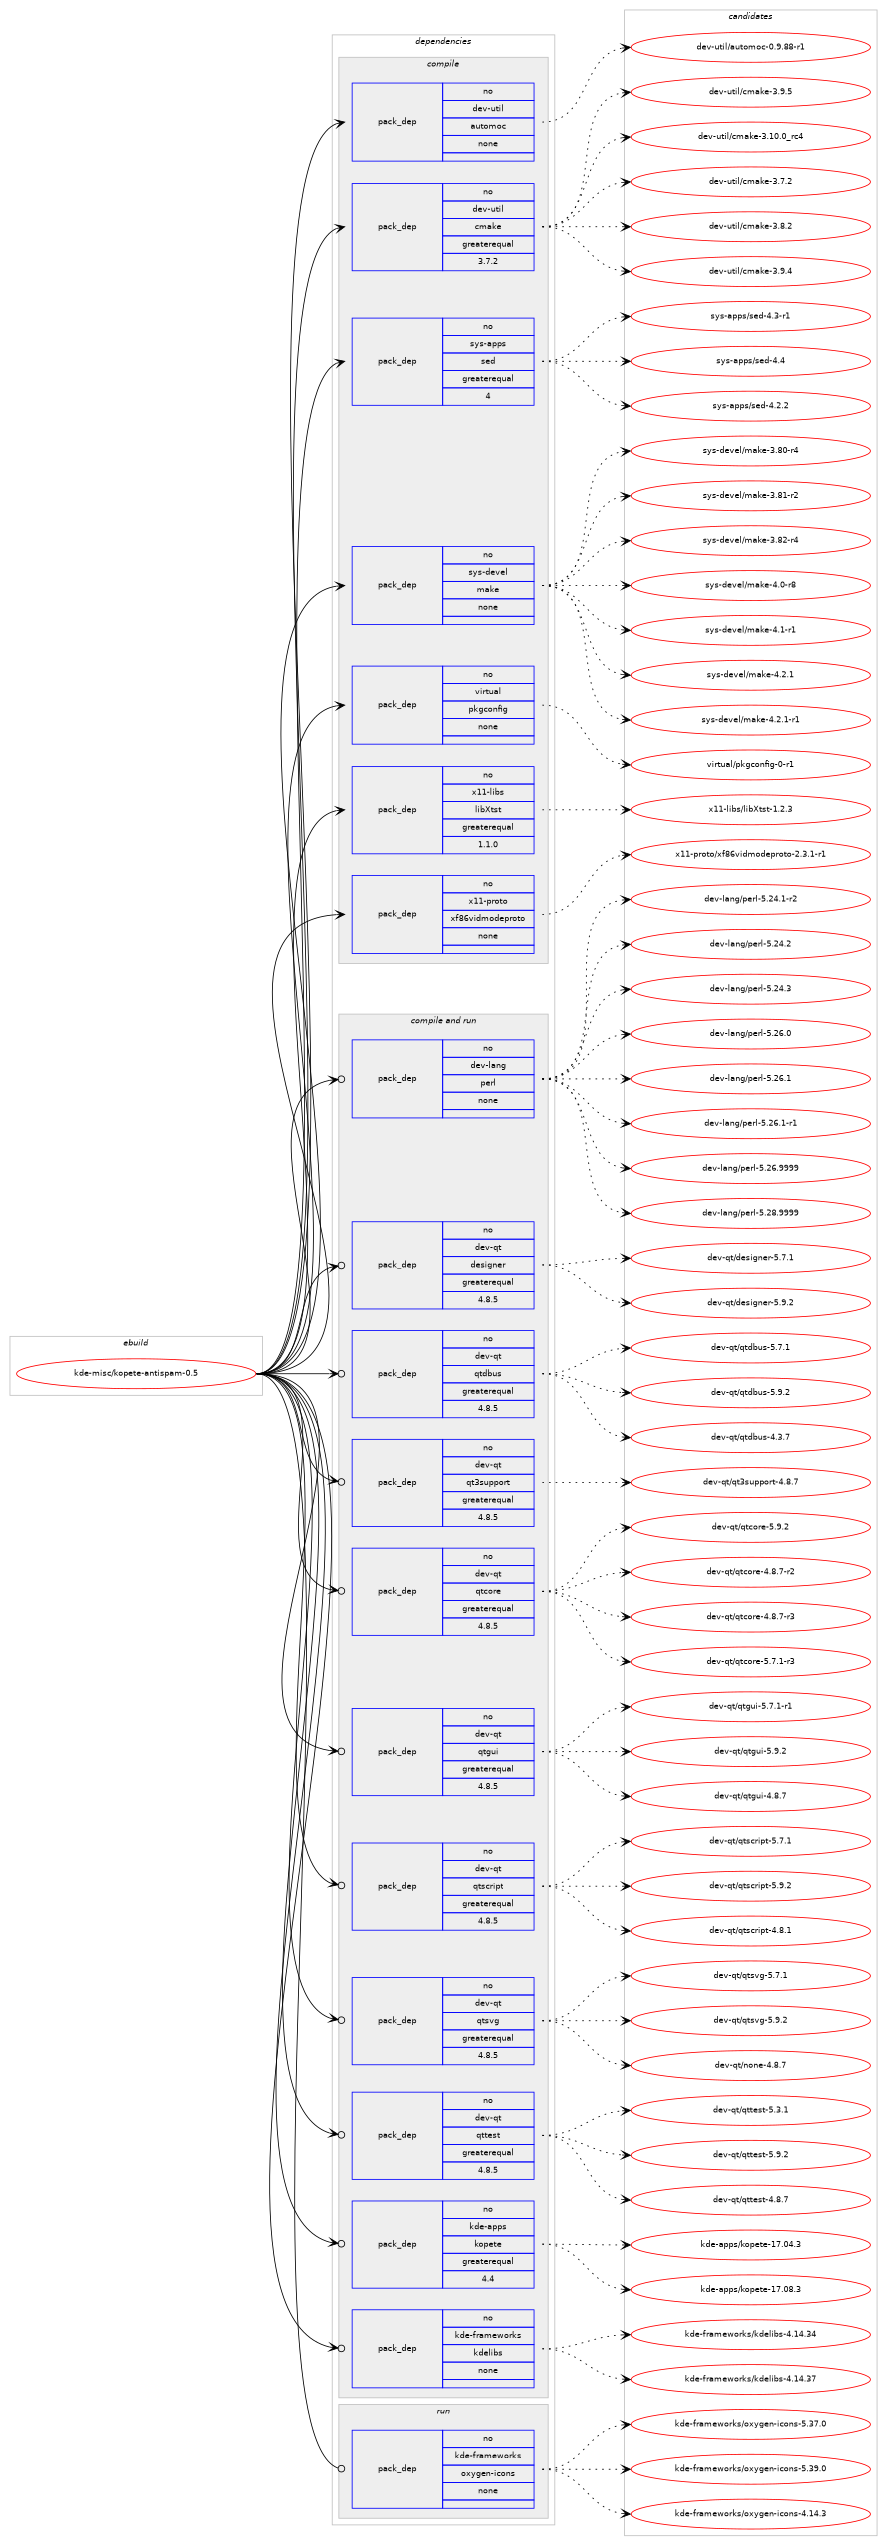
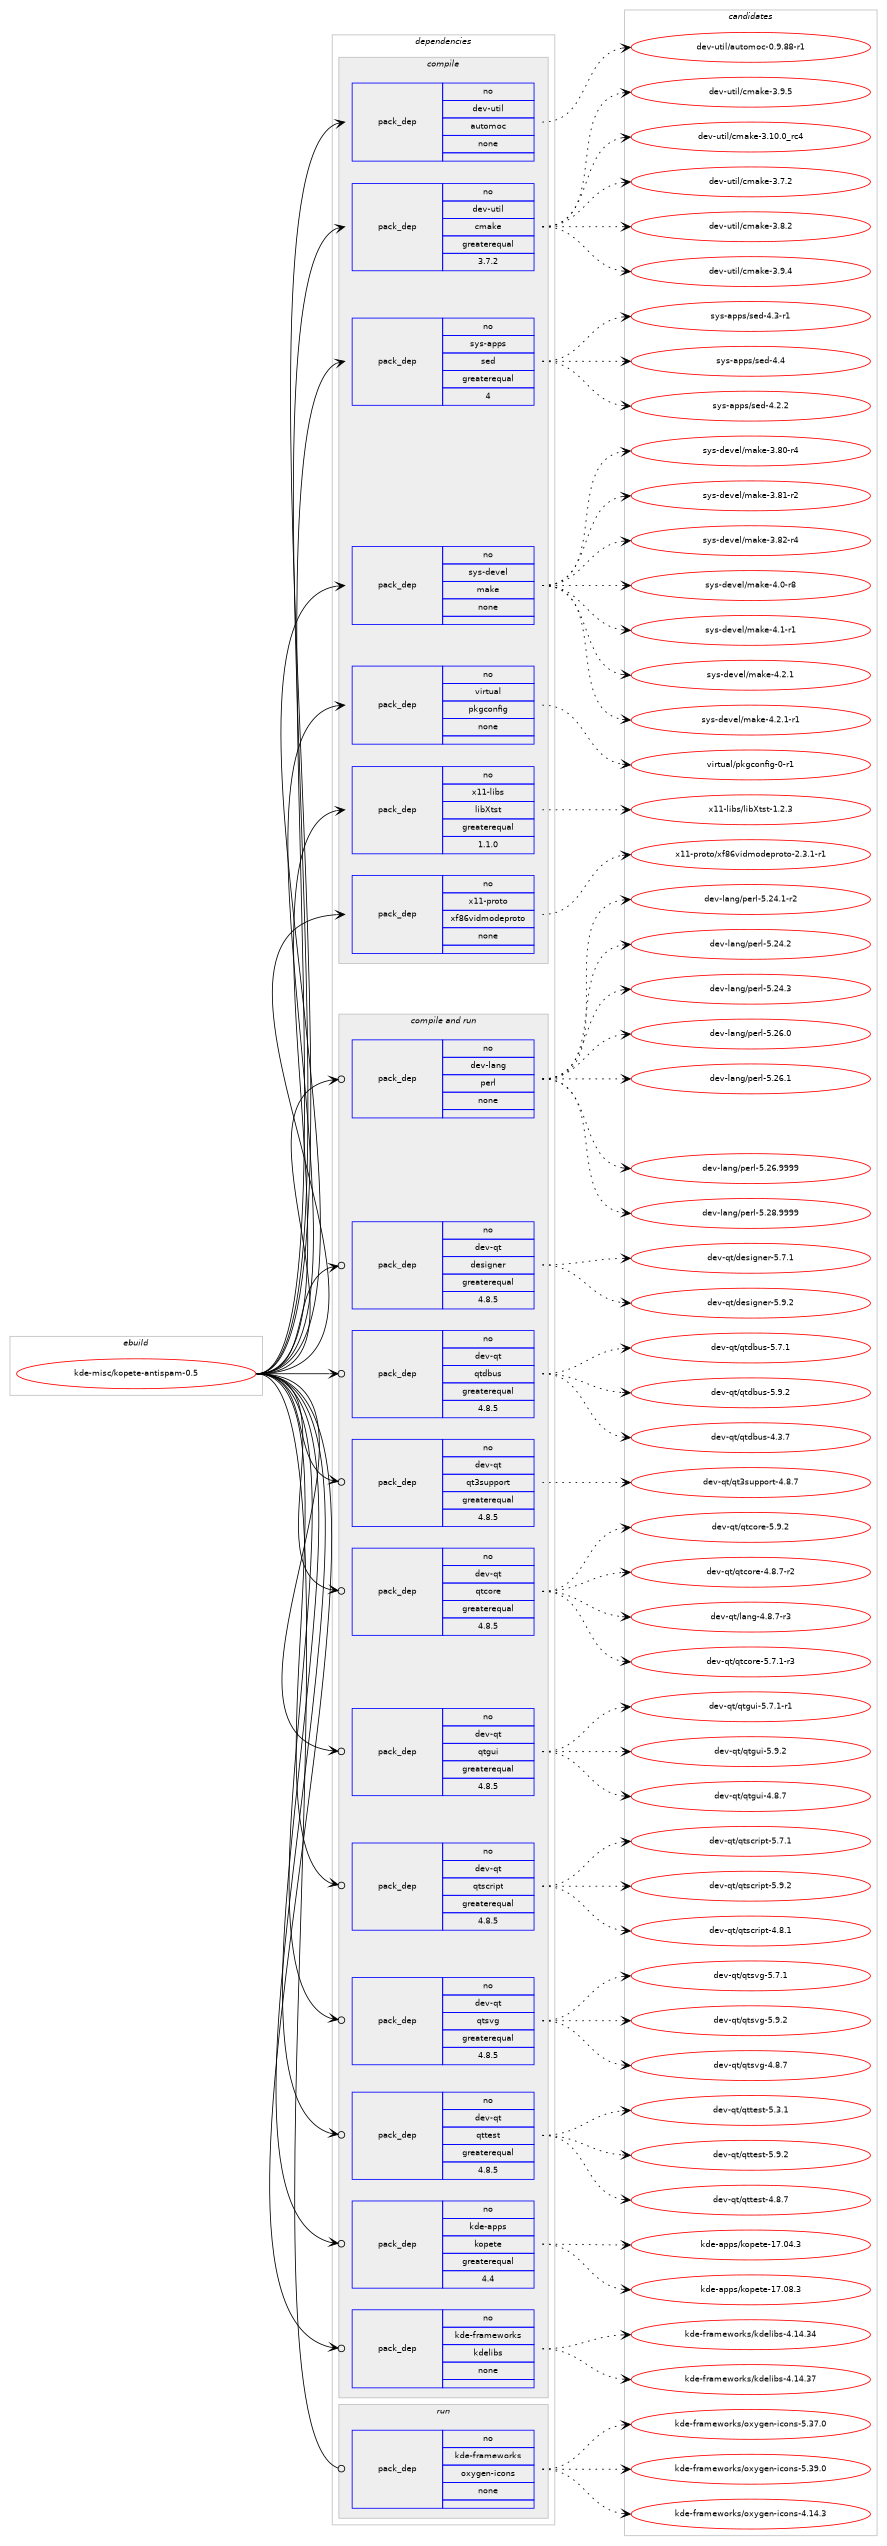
(751, 1124) -> none
(751, 1617) -> (751, 1617)
(751, 2066) -> (751, 2066)
